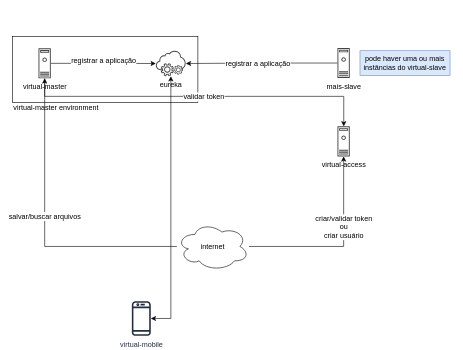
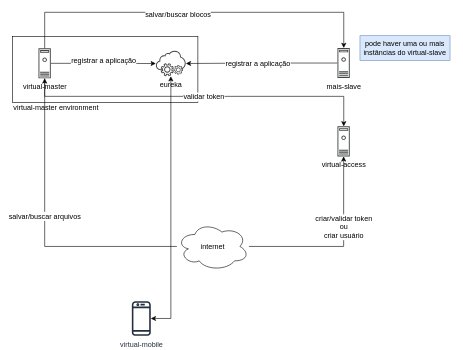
none -> (177, 12)
(405, 63) -> (405, 48)
